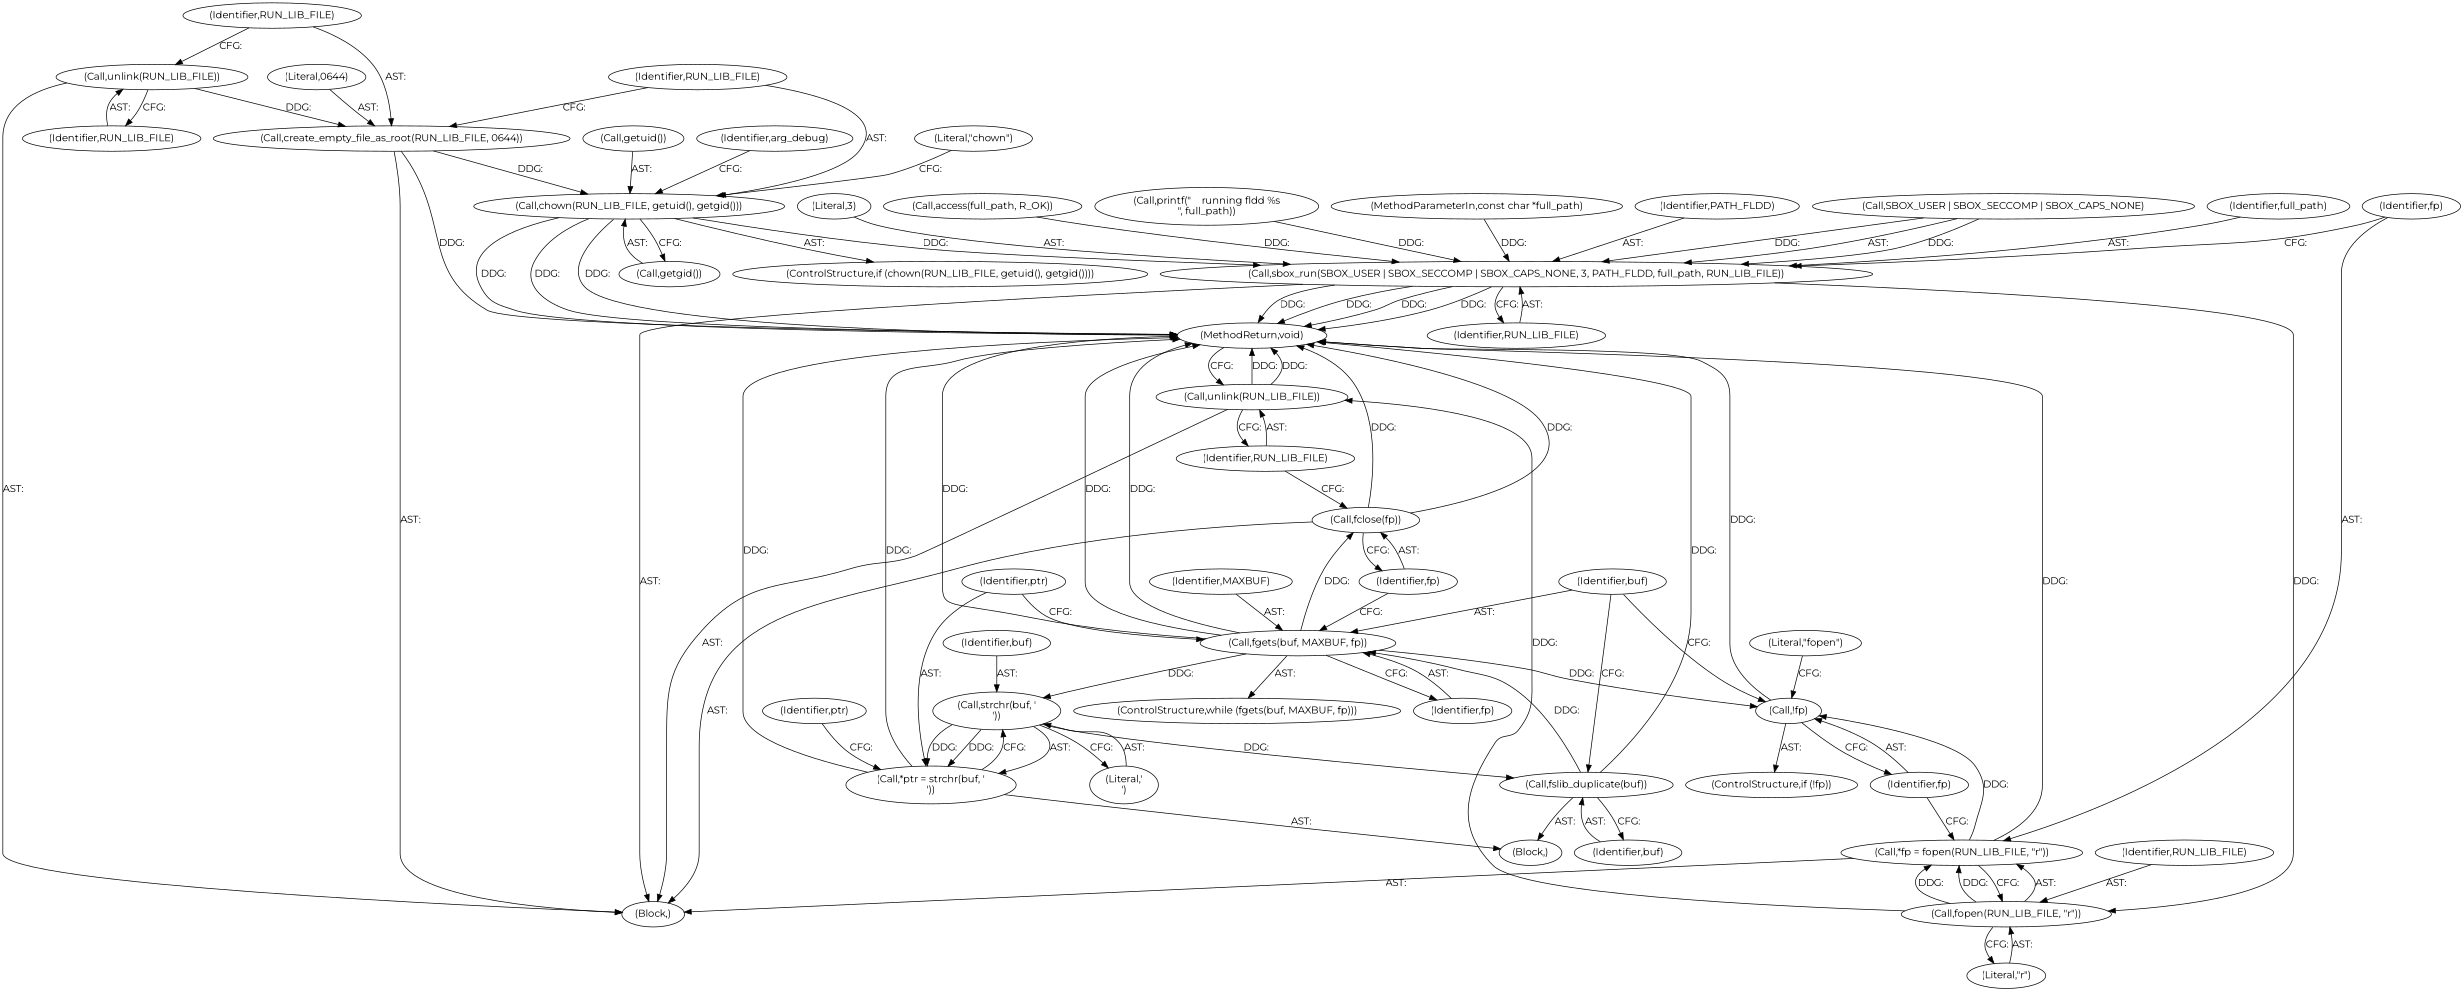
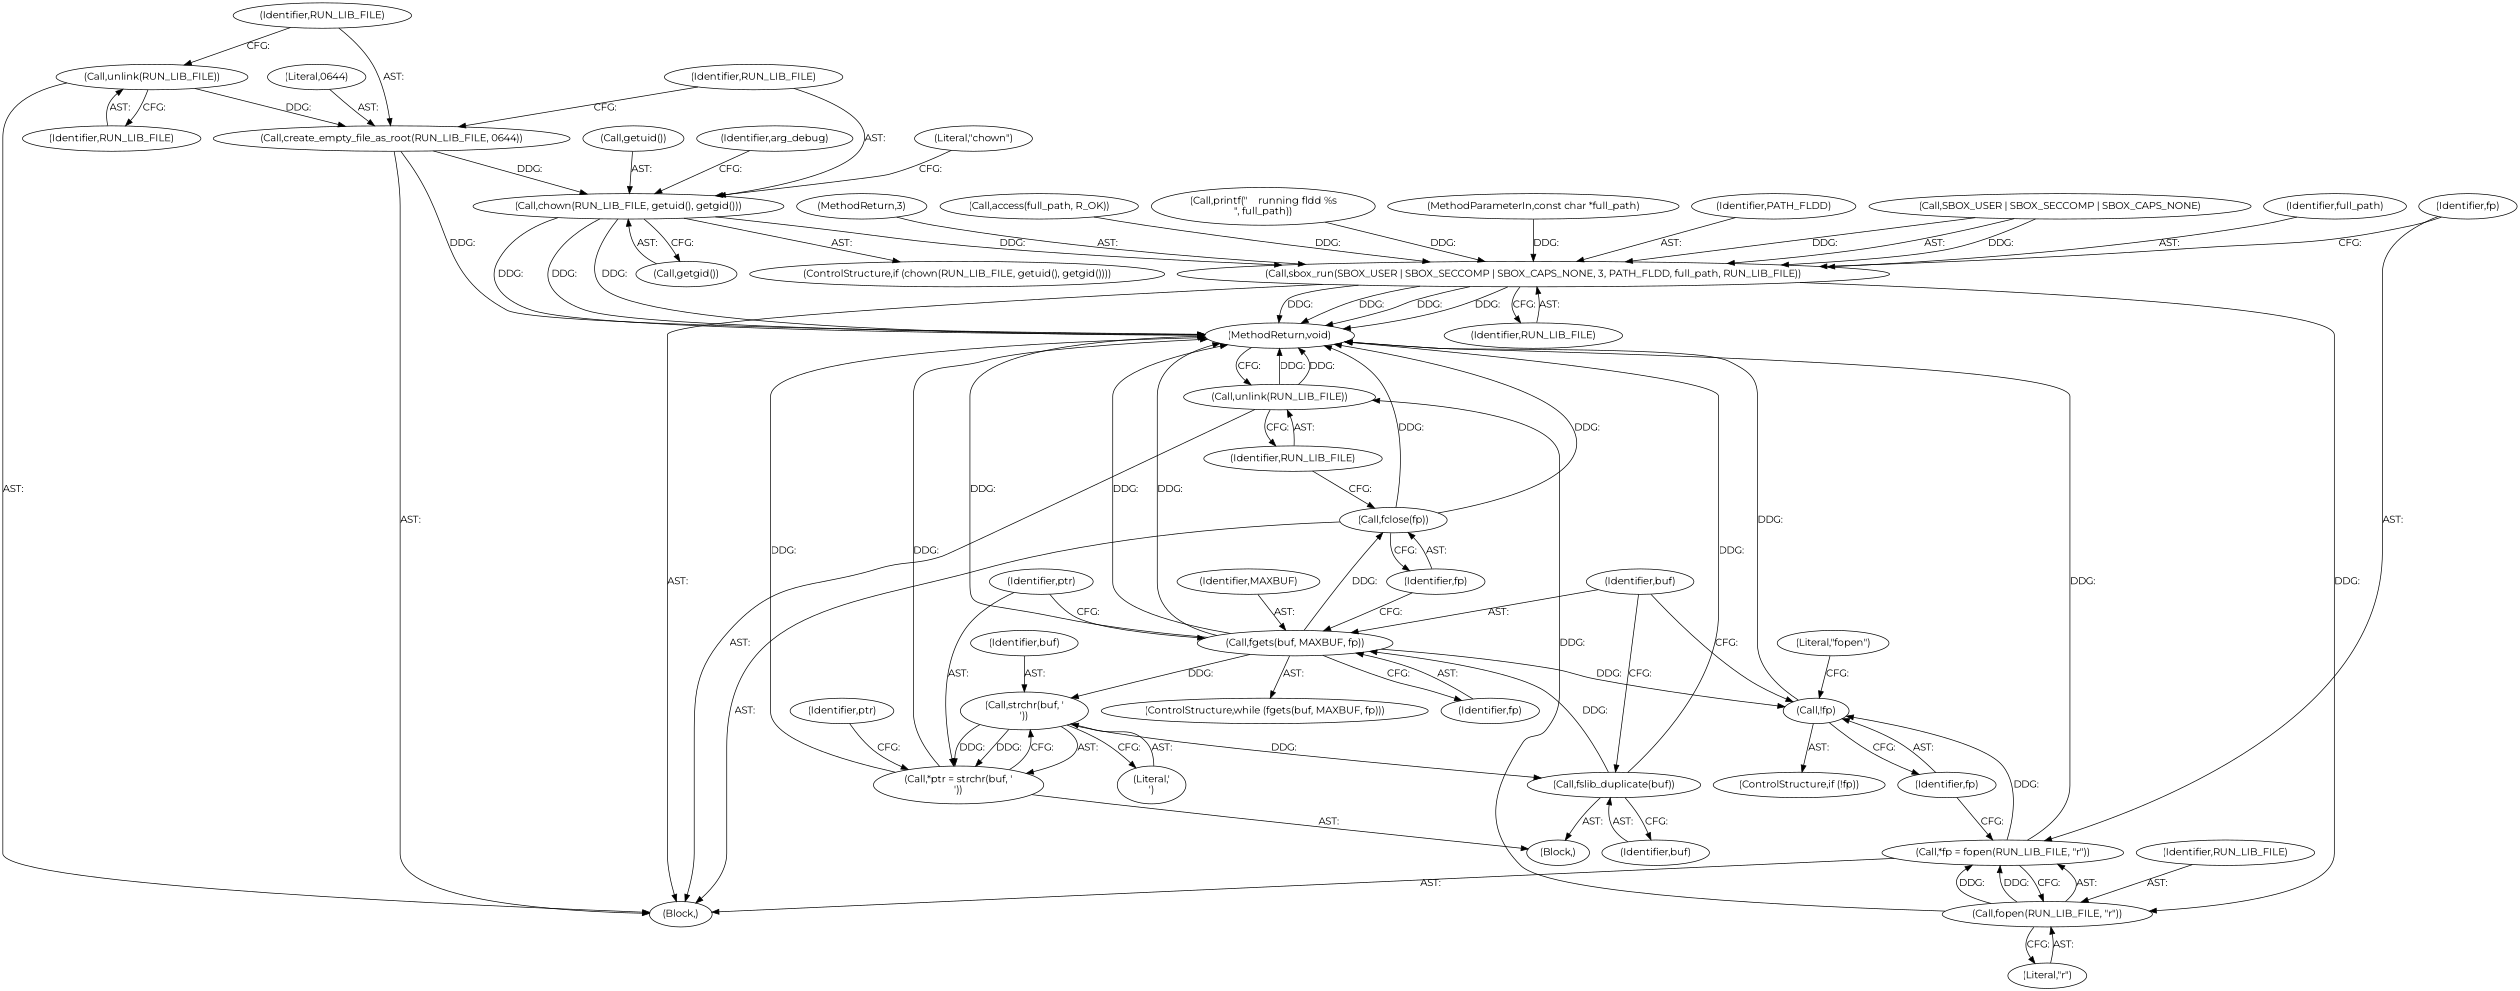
(834, 206) -> (862, 206)
